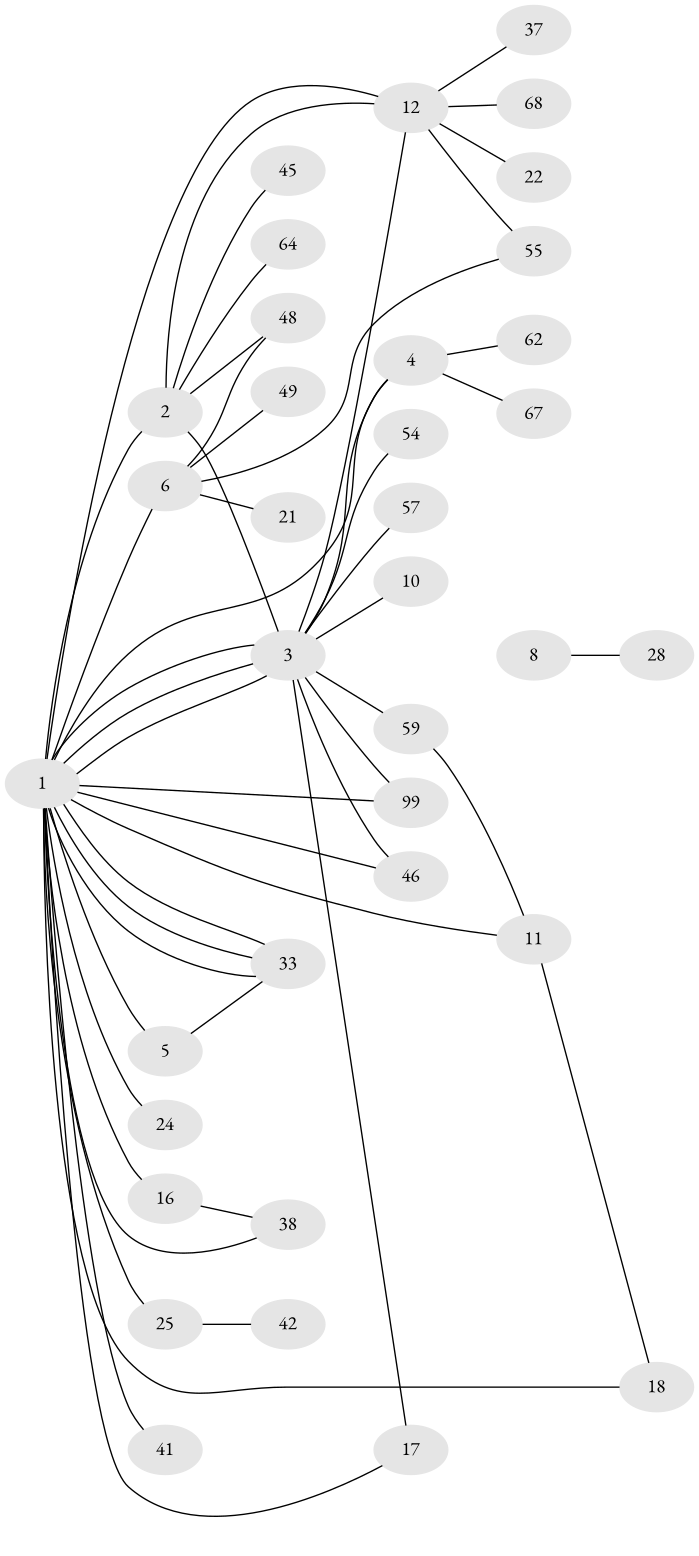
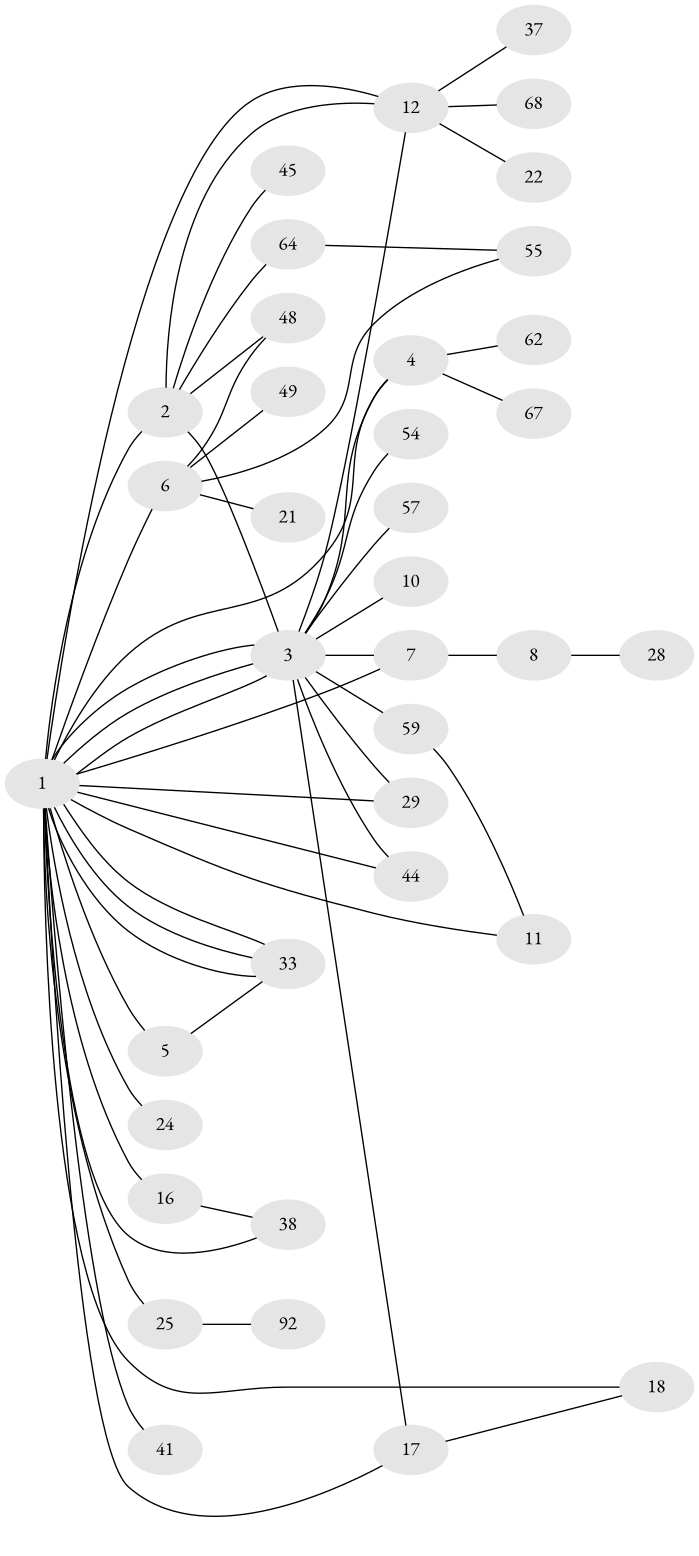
(469, 181) -> (411, 248)
none -> (411, 655)
(411, 803) -> (411, 803)
(411, 876) -> (411, 876)
(595, 1163) -> (534, 1419)
(288, 1324) -> (288, 1324)
